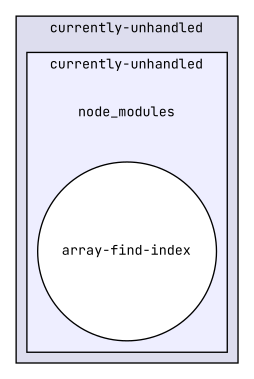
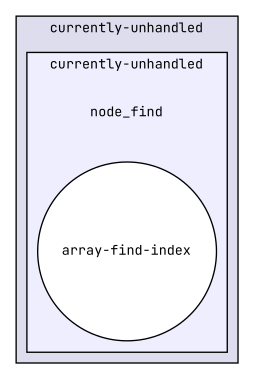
(127, 113) -> (127, 113)
